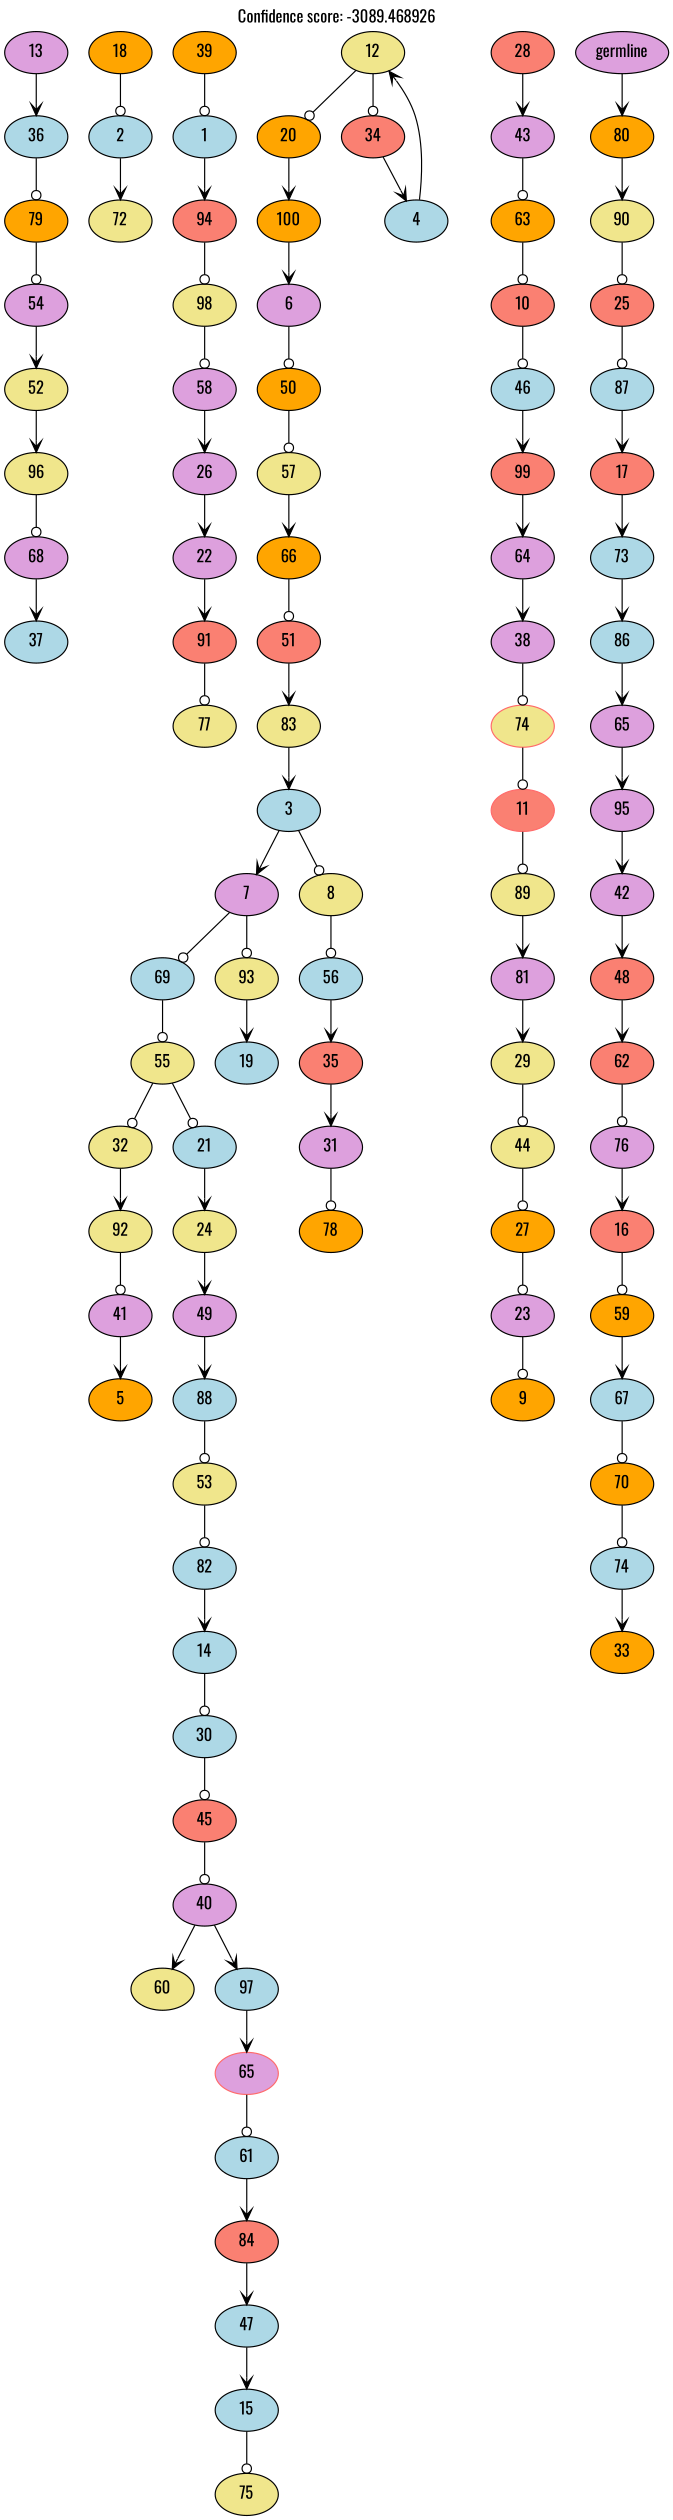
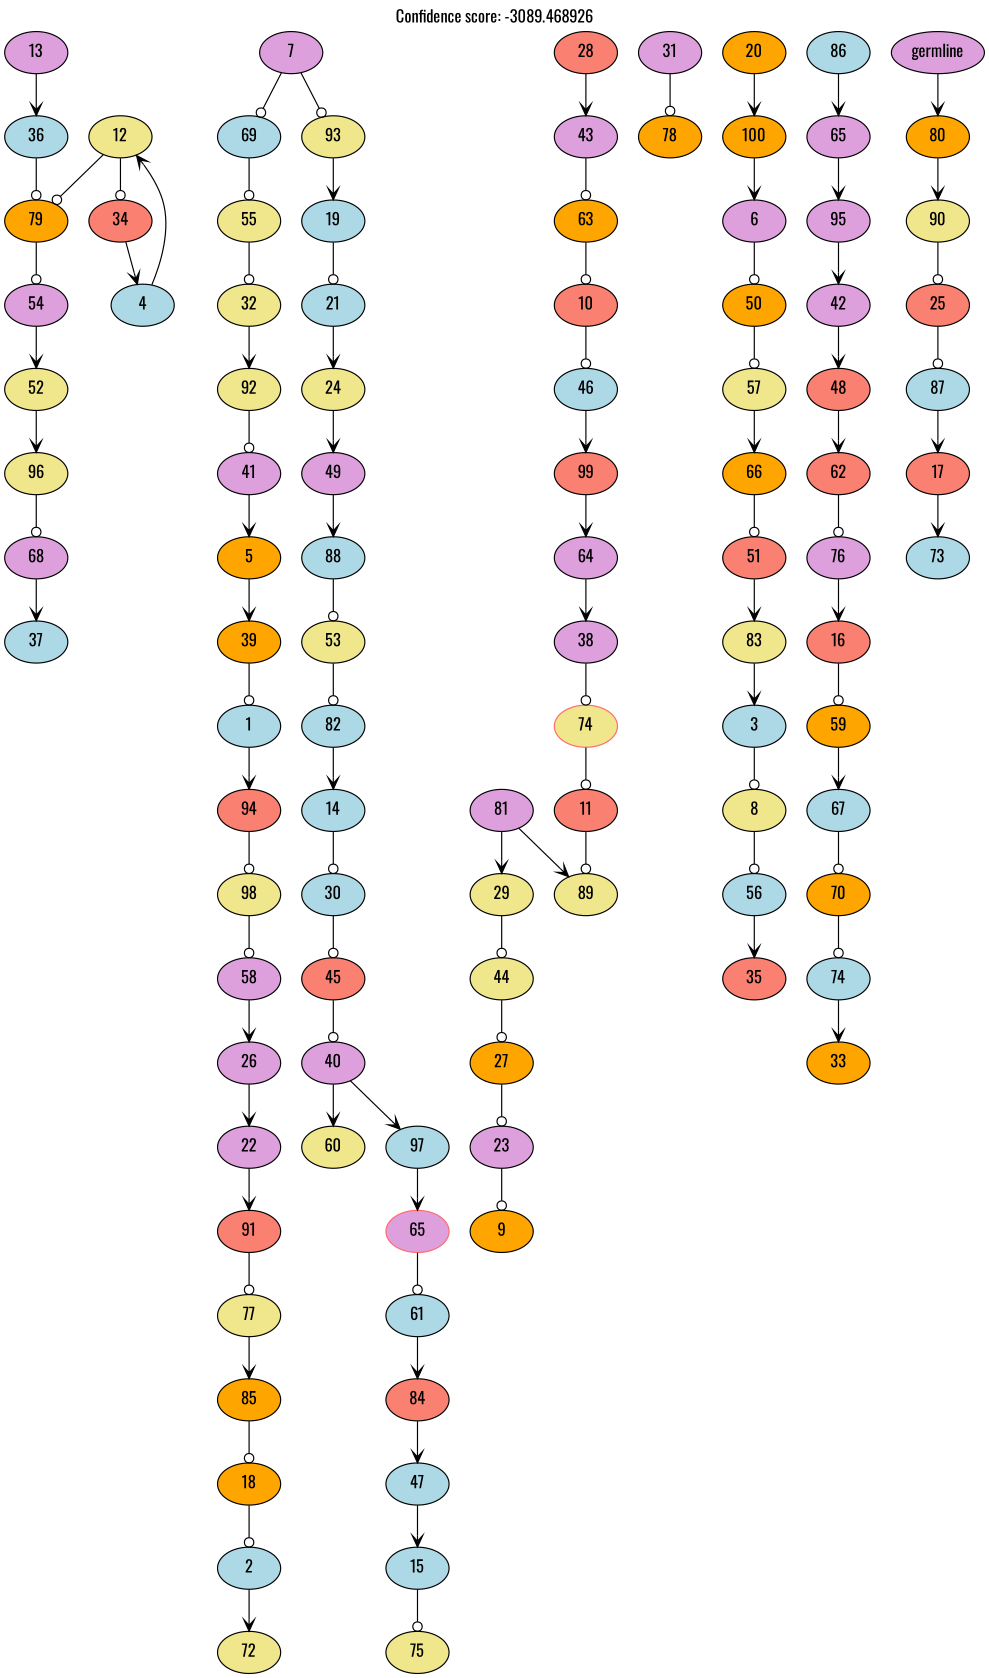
(335, 91) -> (82, 175)
none -> (249, 594)
(622, 594) -> none
(523, 810) -> (586, 810)
(271, 847) -> none
(523, 931) -> (539, 848)
(331, 1099) -> none
(181, 1101) -> (333, 259)
none -> (249, 1400)
